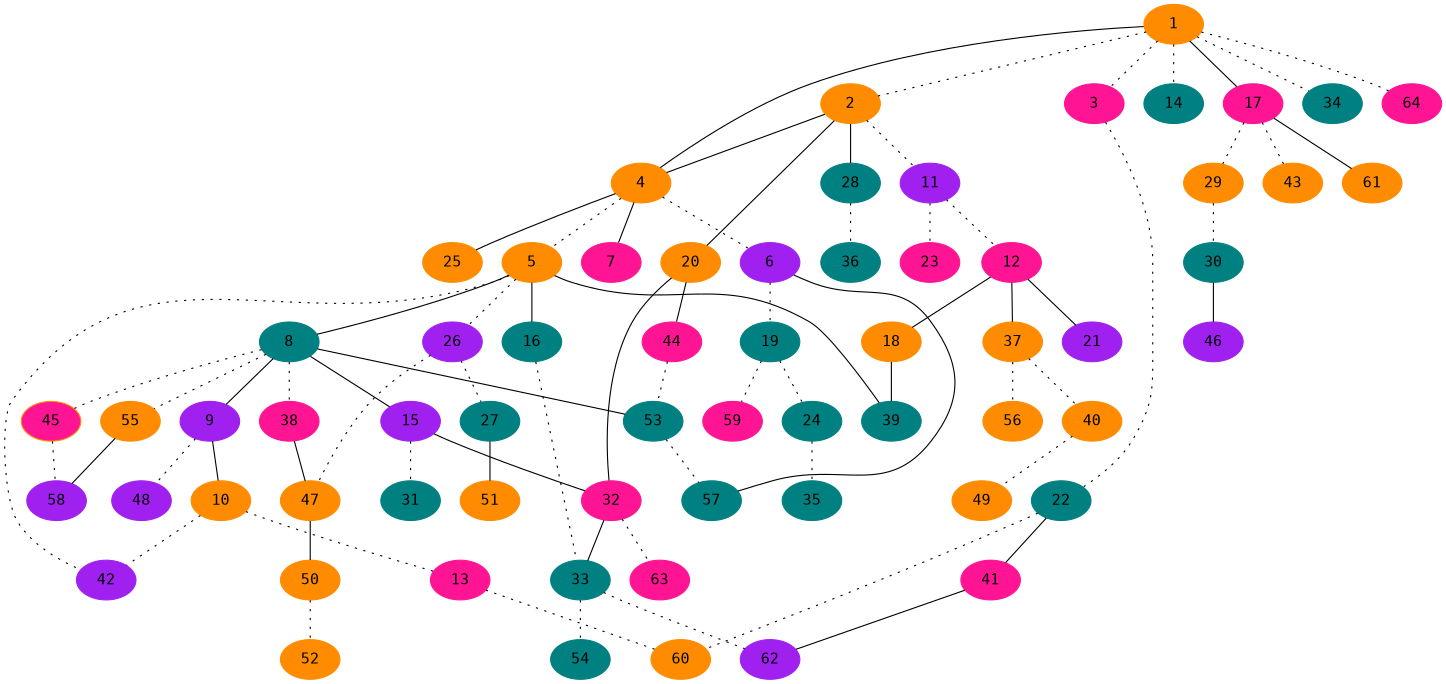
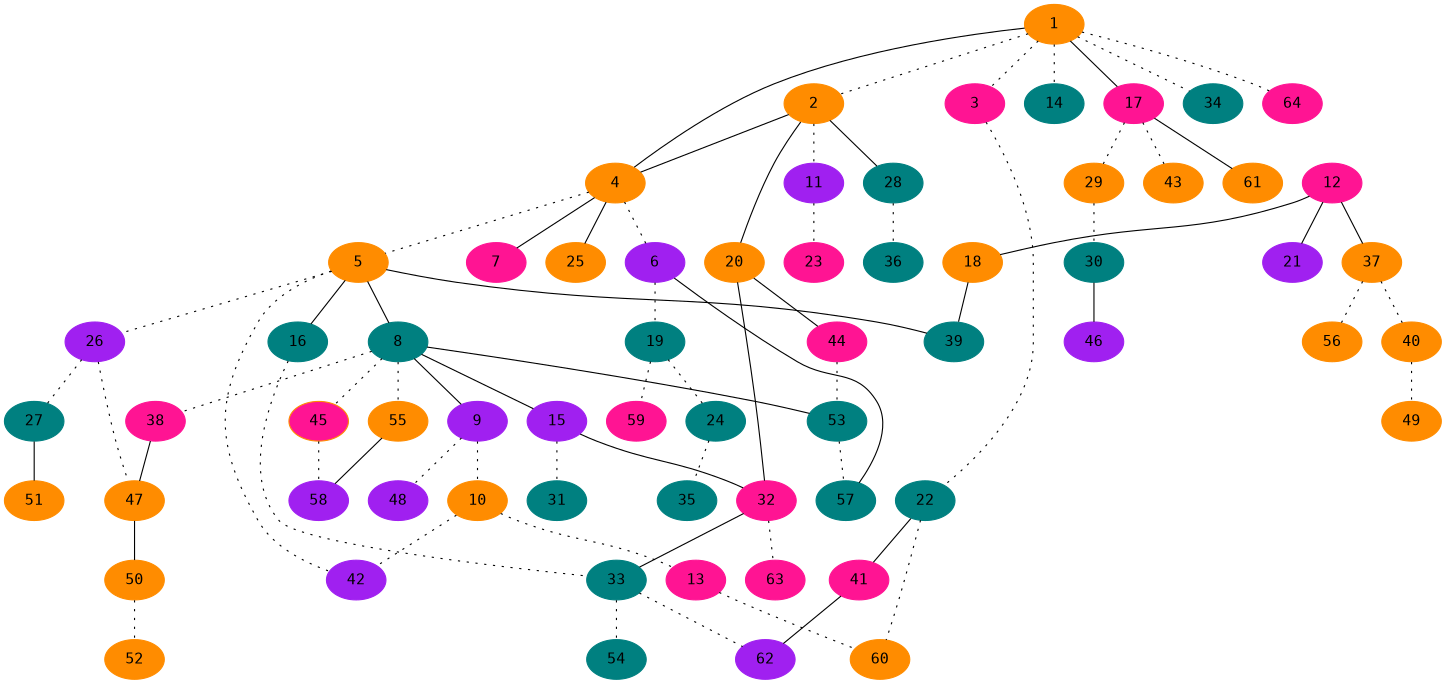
(971, 223) -> none
(215, 461) -> (478, 461)
